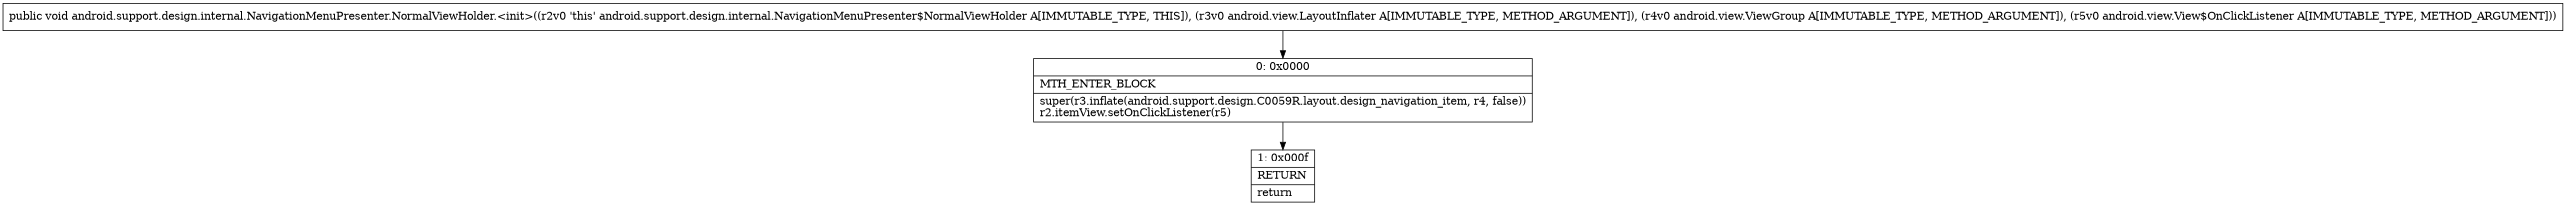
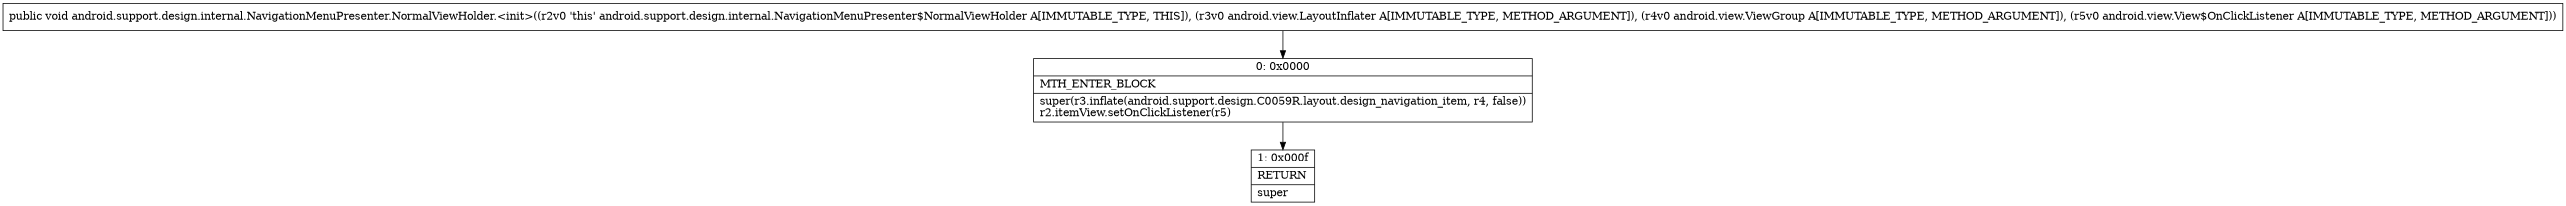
(1275, 193) -> (1273, 193)
